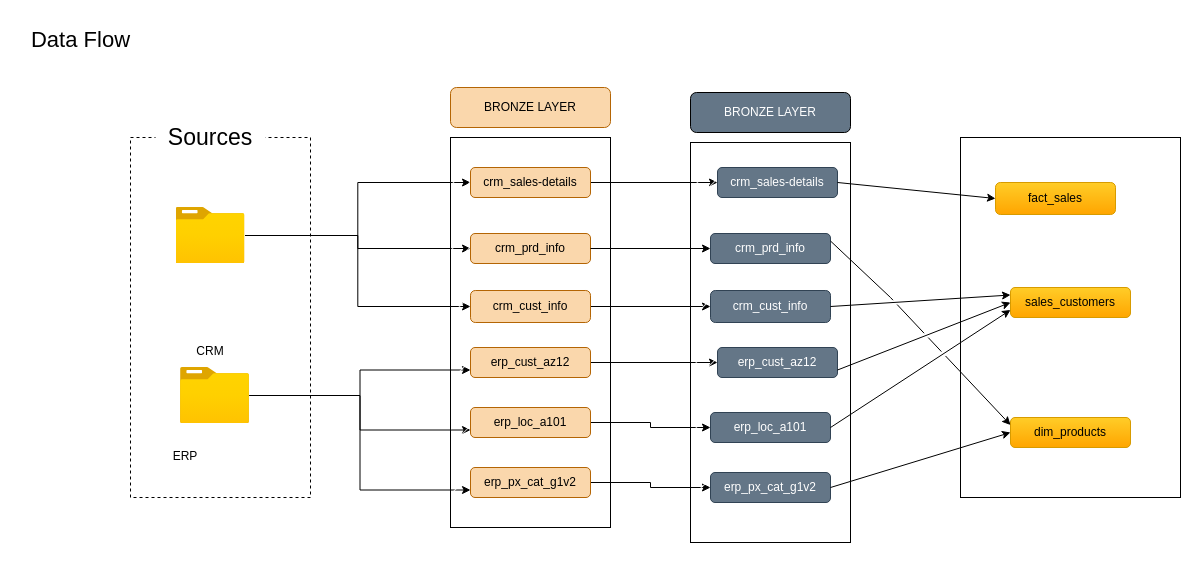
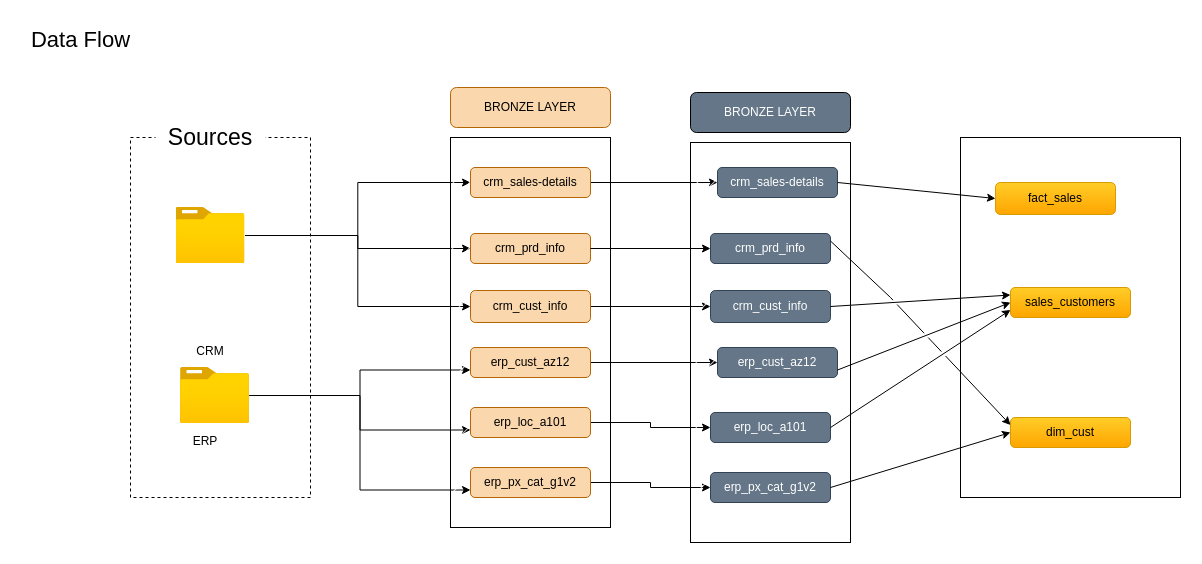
(1071, 433) -> (1071, 433)
(186, 453) -> (206, 438)
